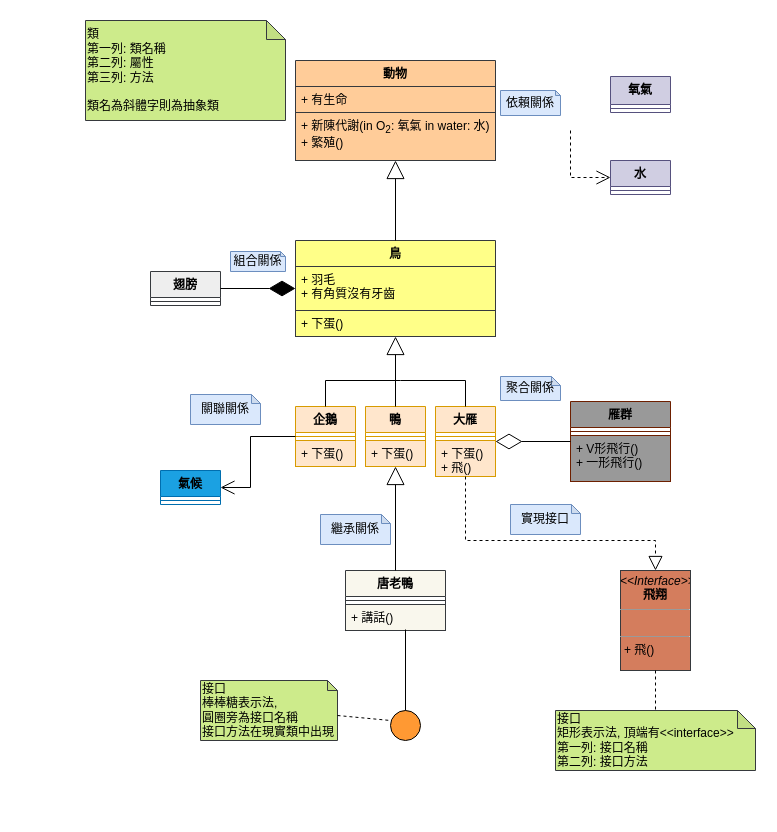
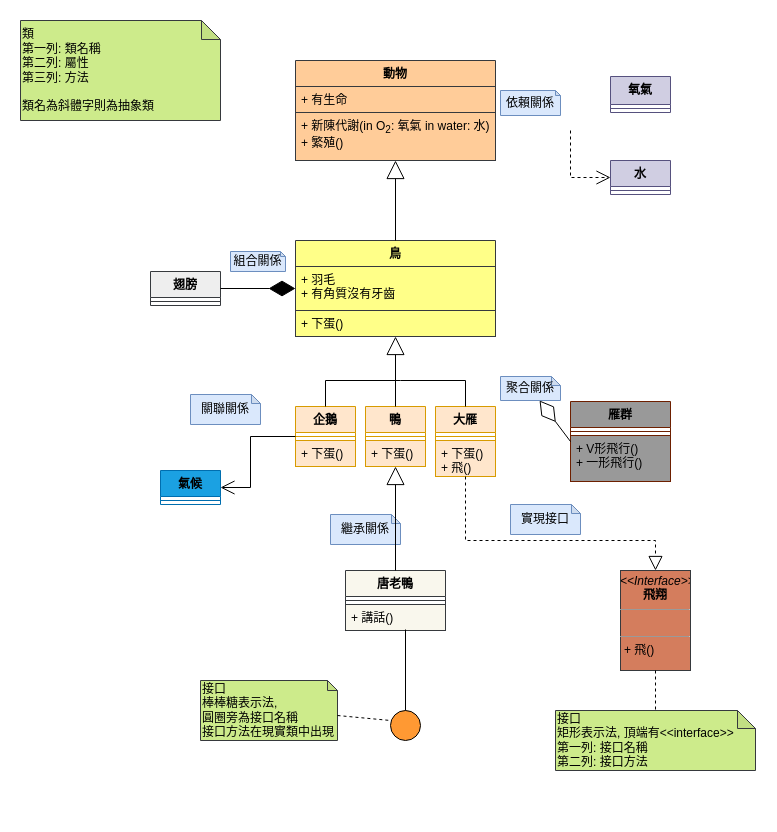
(186, 71) -> (121, 71)
(545, 442) -> (562, 430)
(356, 530) -> (366, 530)
